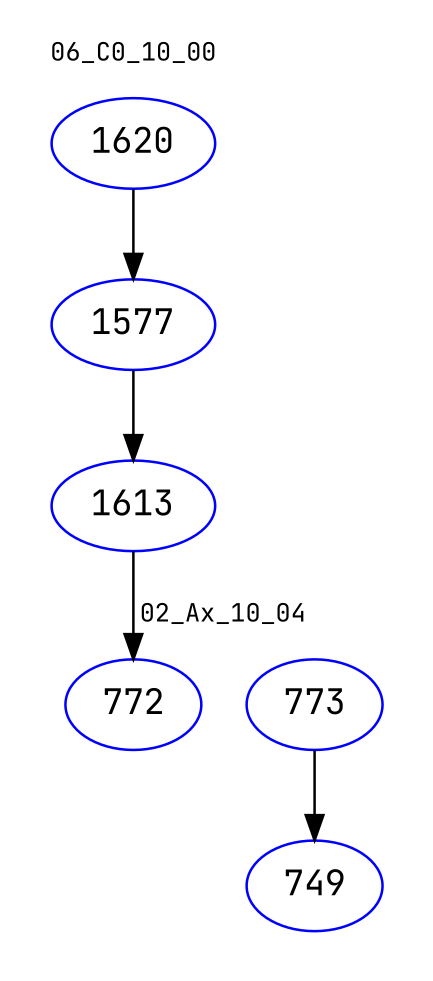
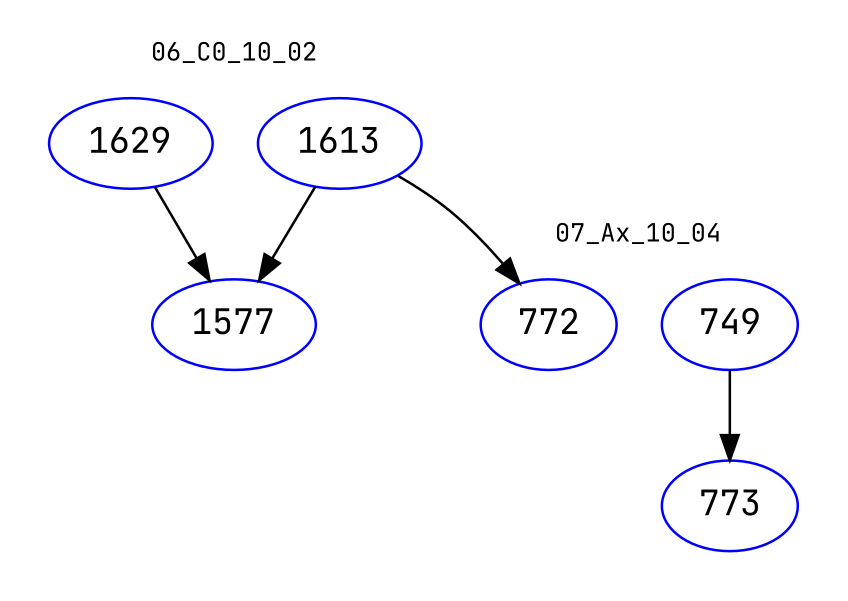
(135, 54) -> (235, 54)
(133, 143) -> (131, 143)
(133, 403) -> (294, 223)
(224, 615) -> (639, 235)
(315, 783) -> (730, 403)
